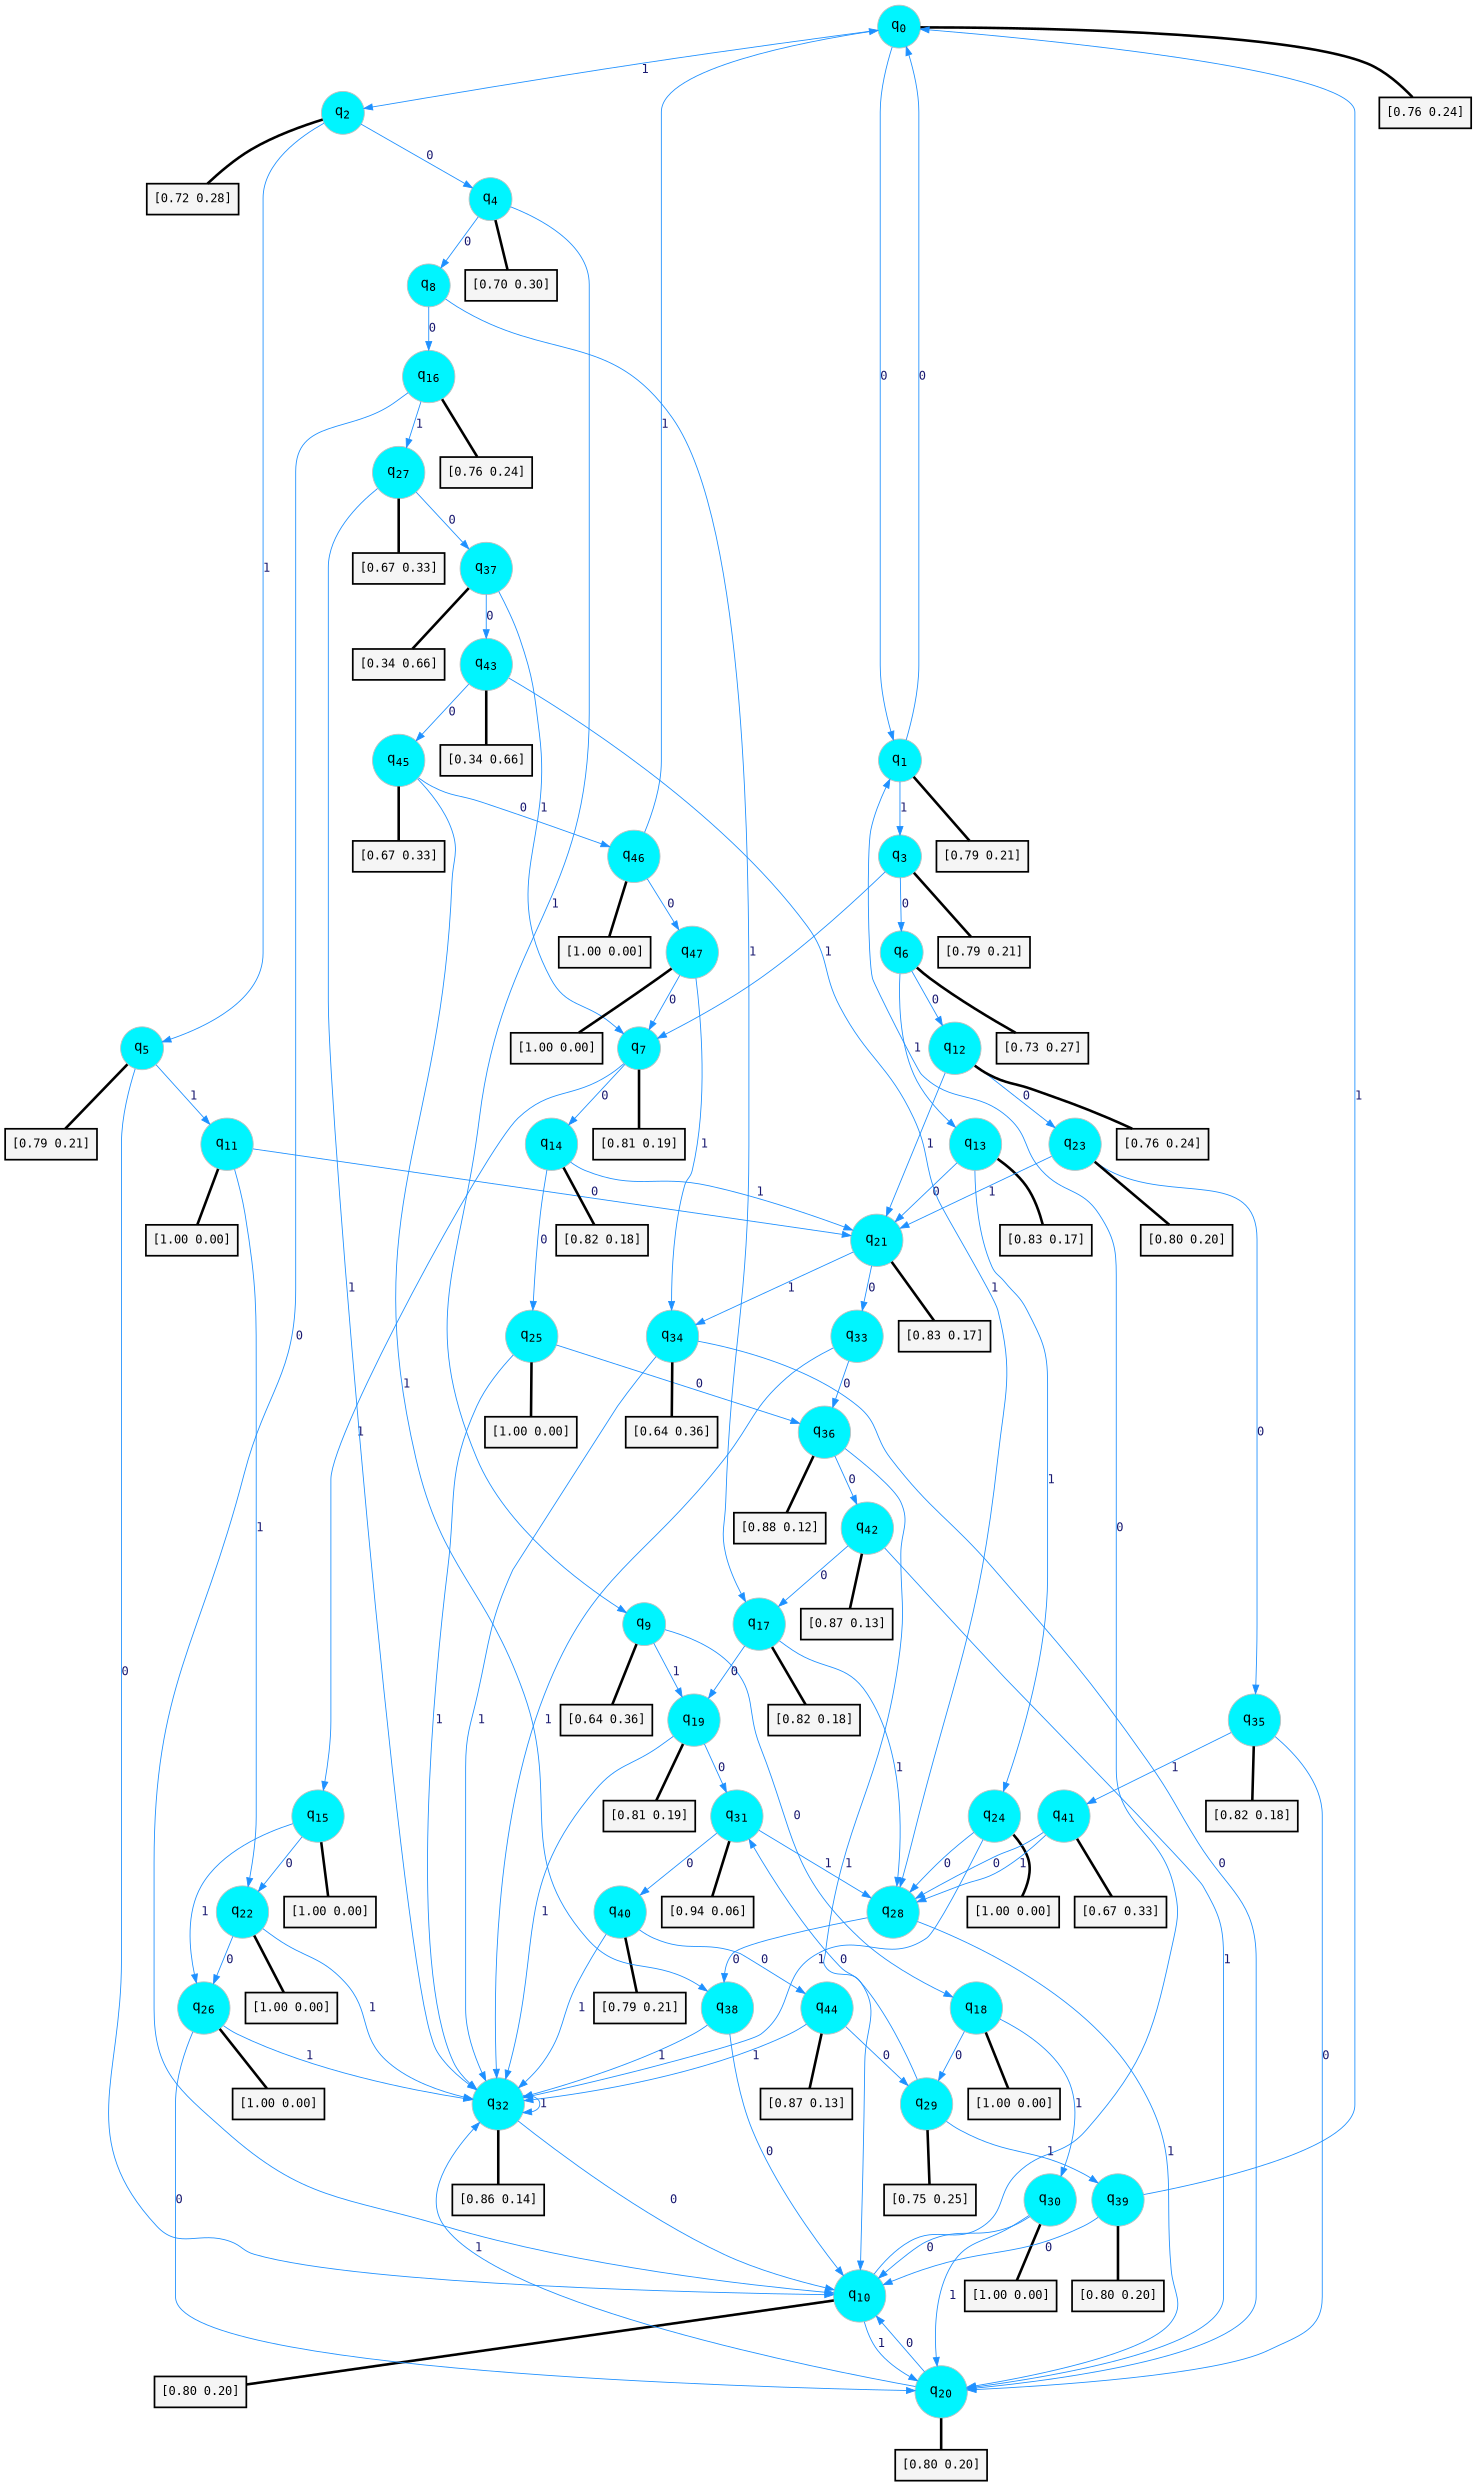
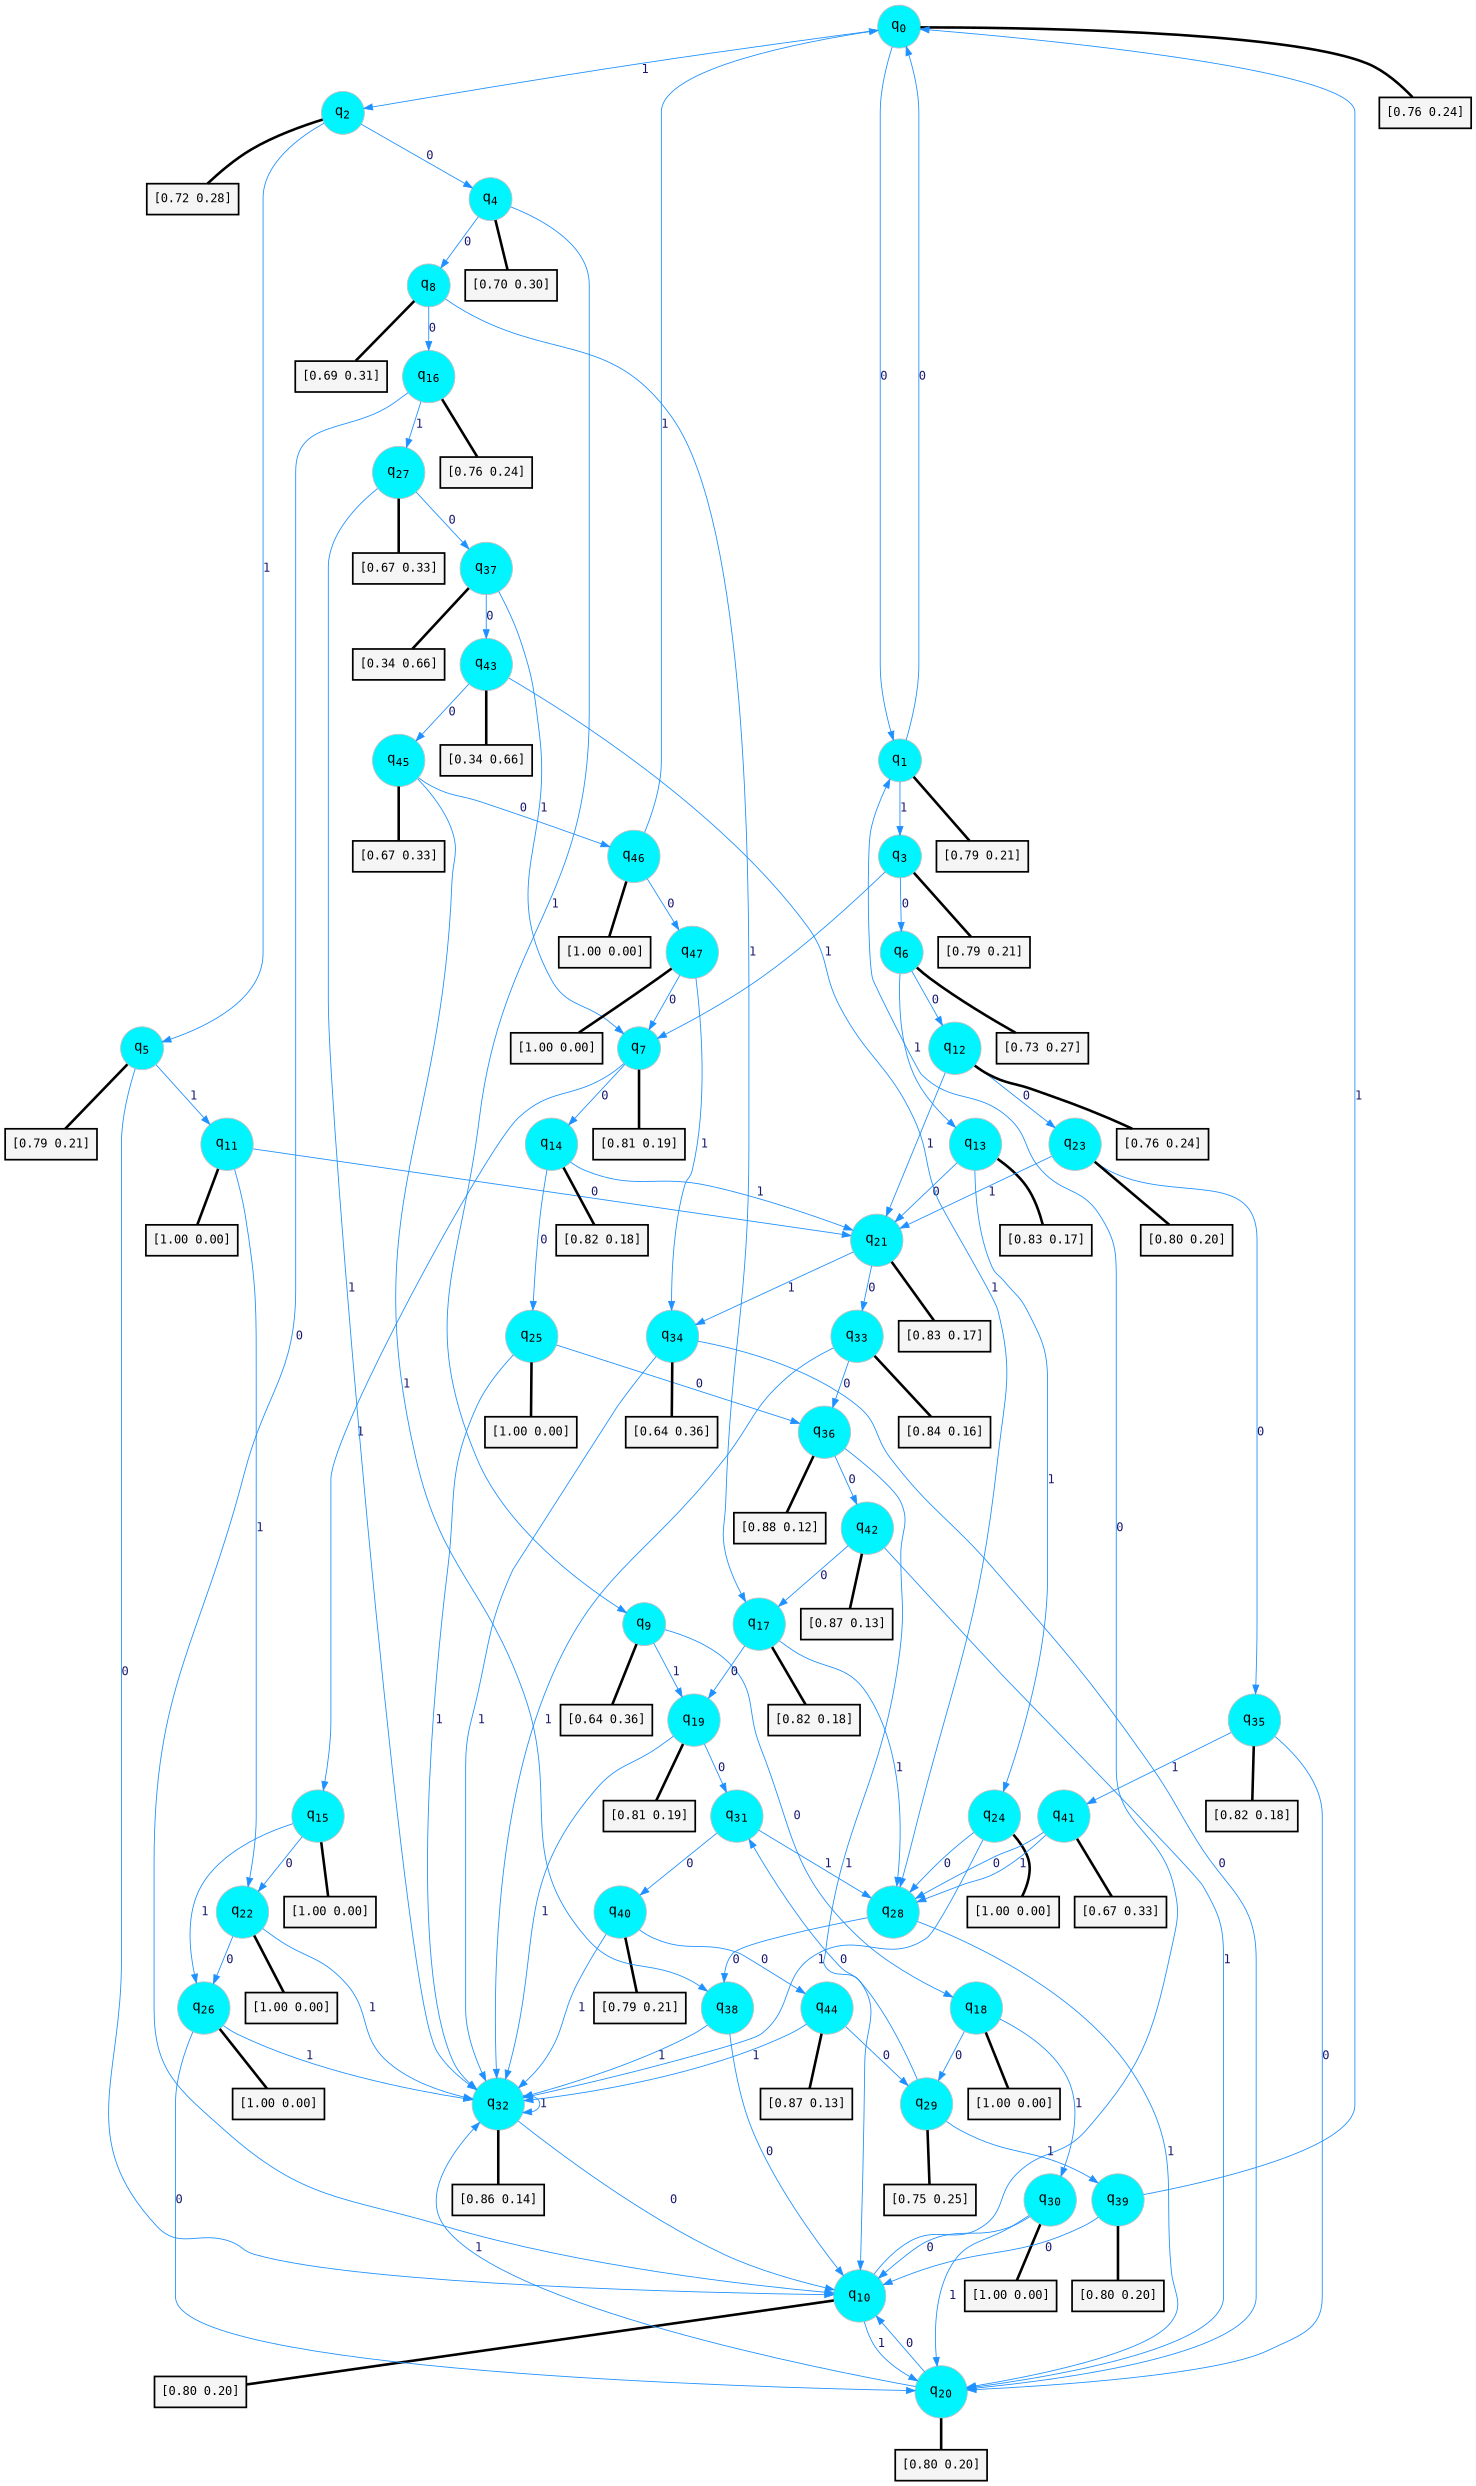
none -> (341, 377)
none -> (945, 1432)
(708, 1912) -> none
